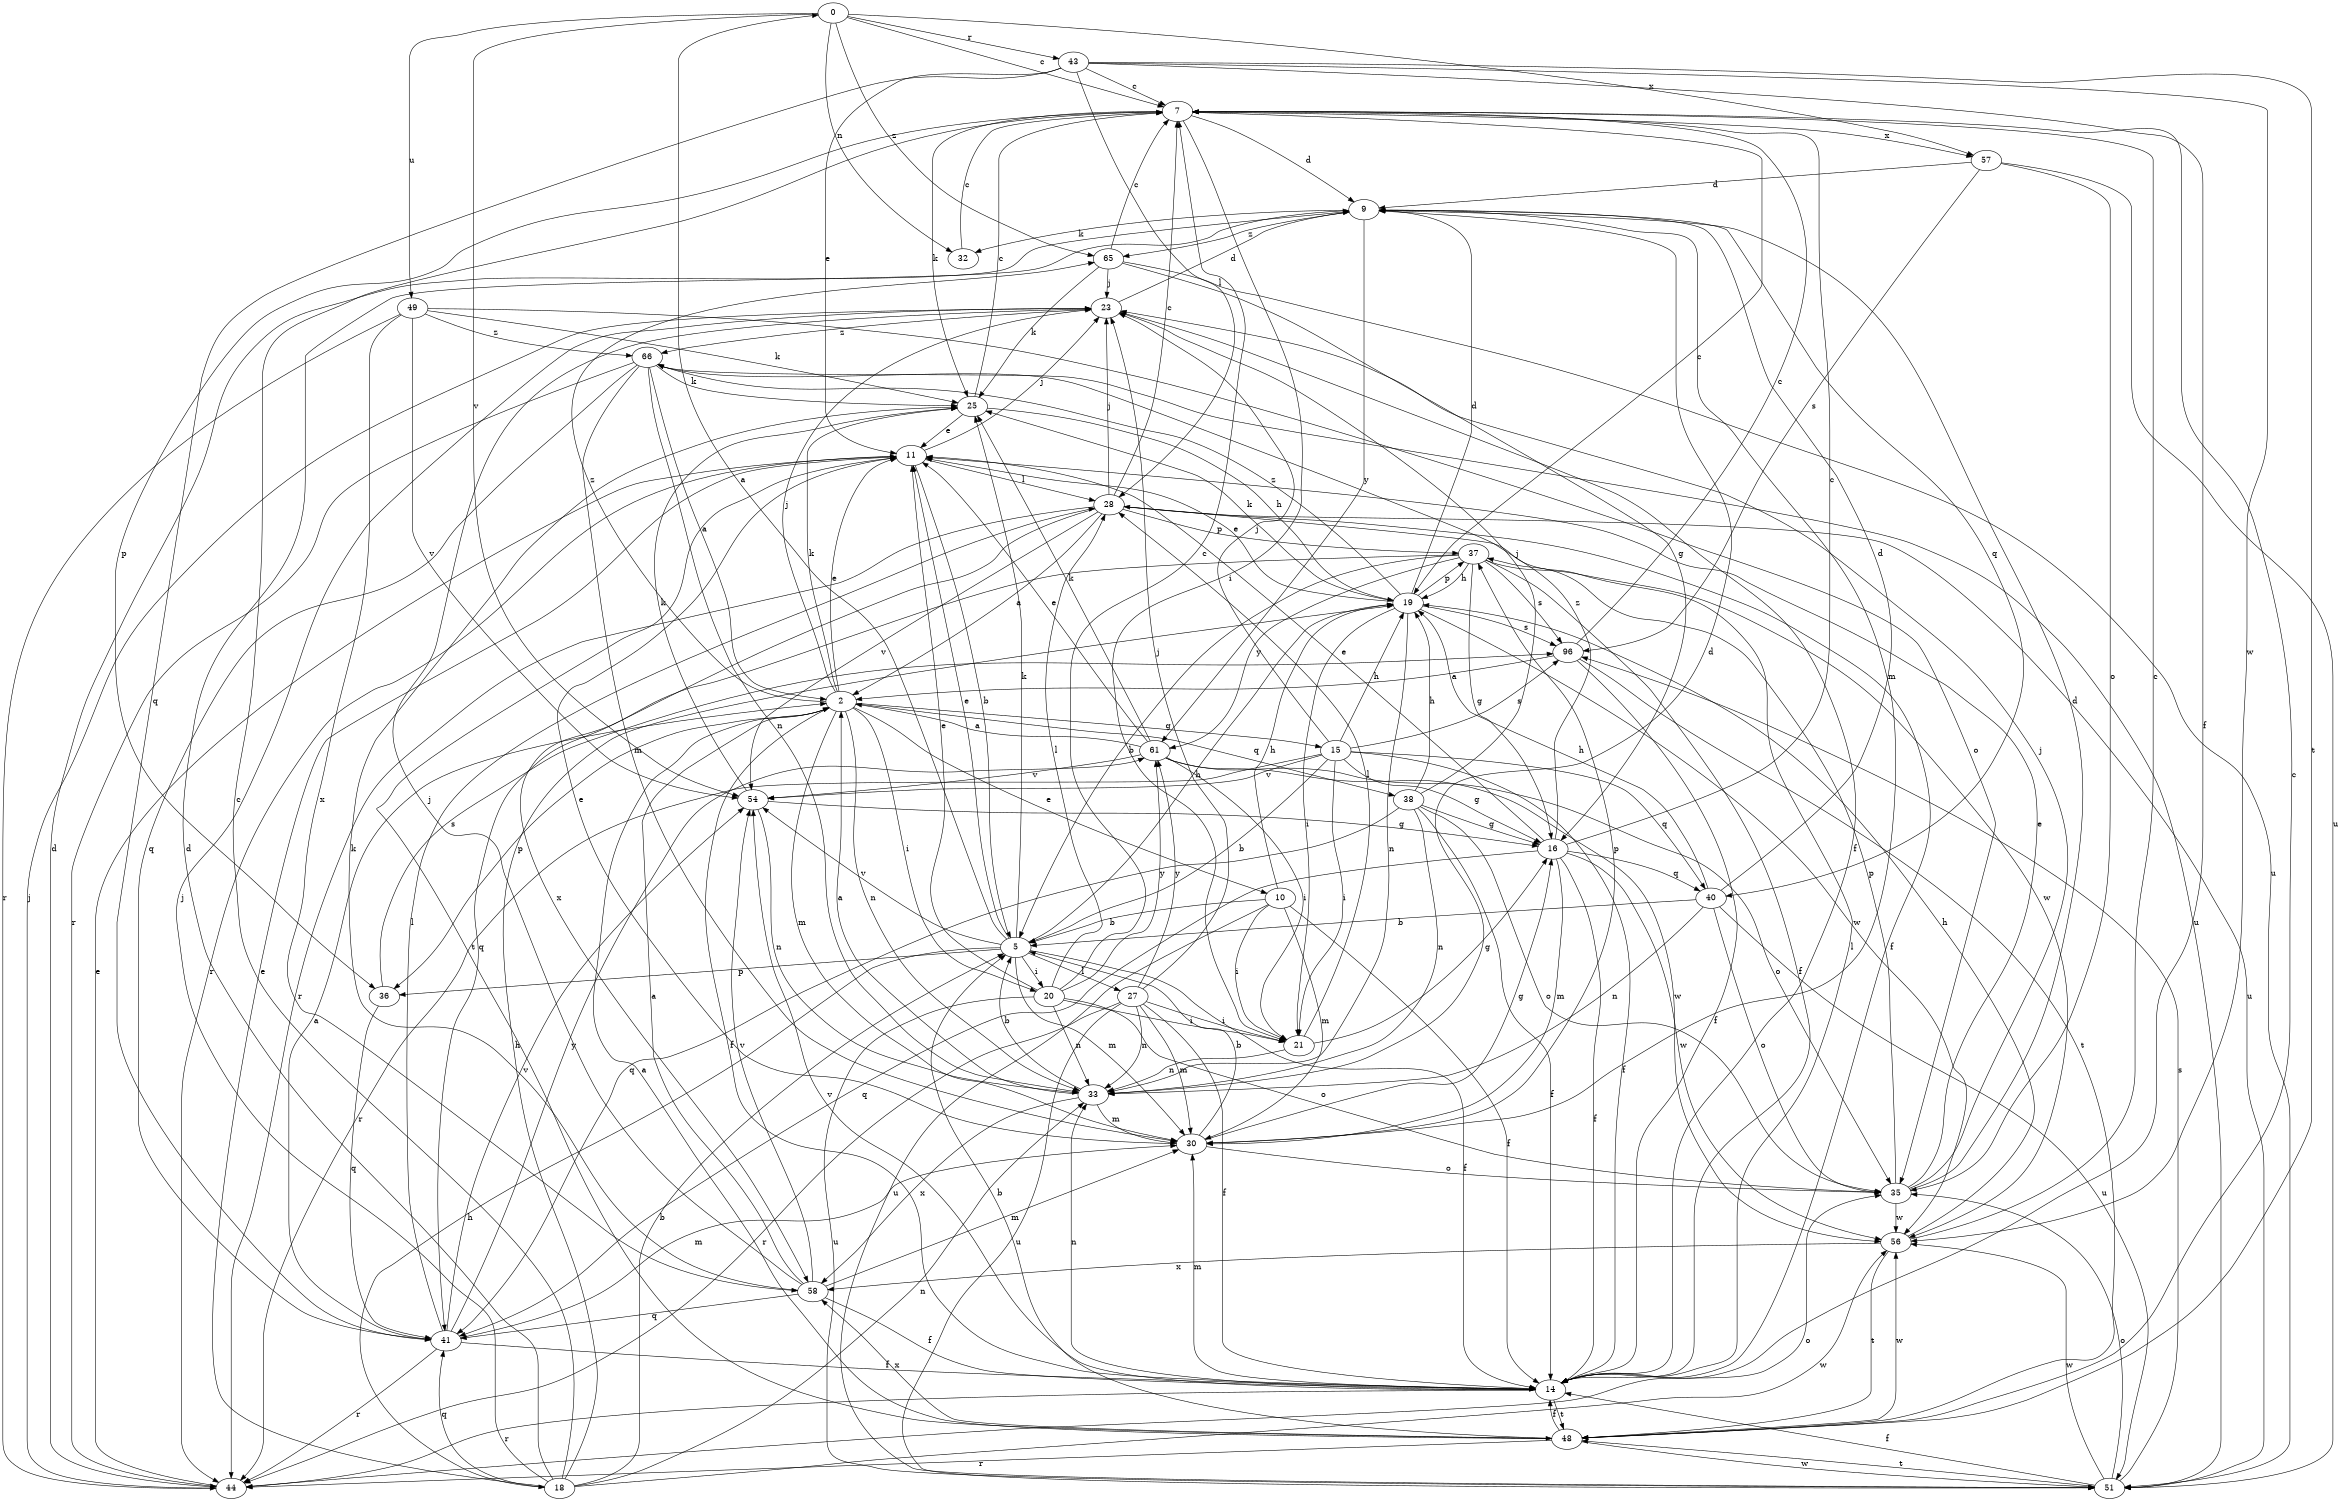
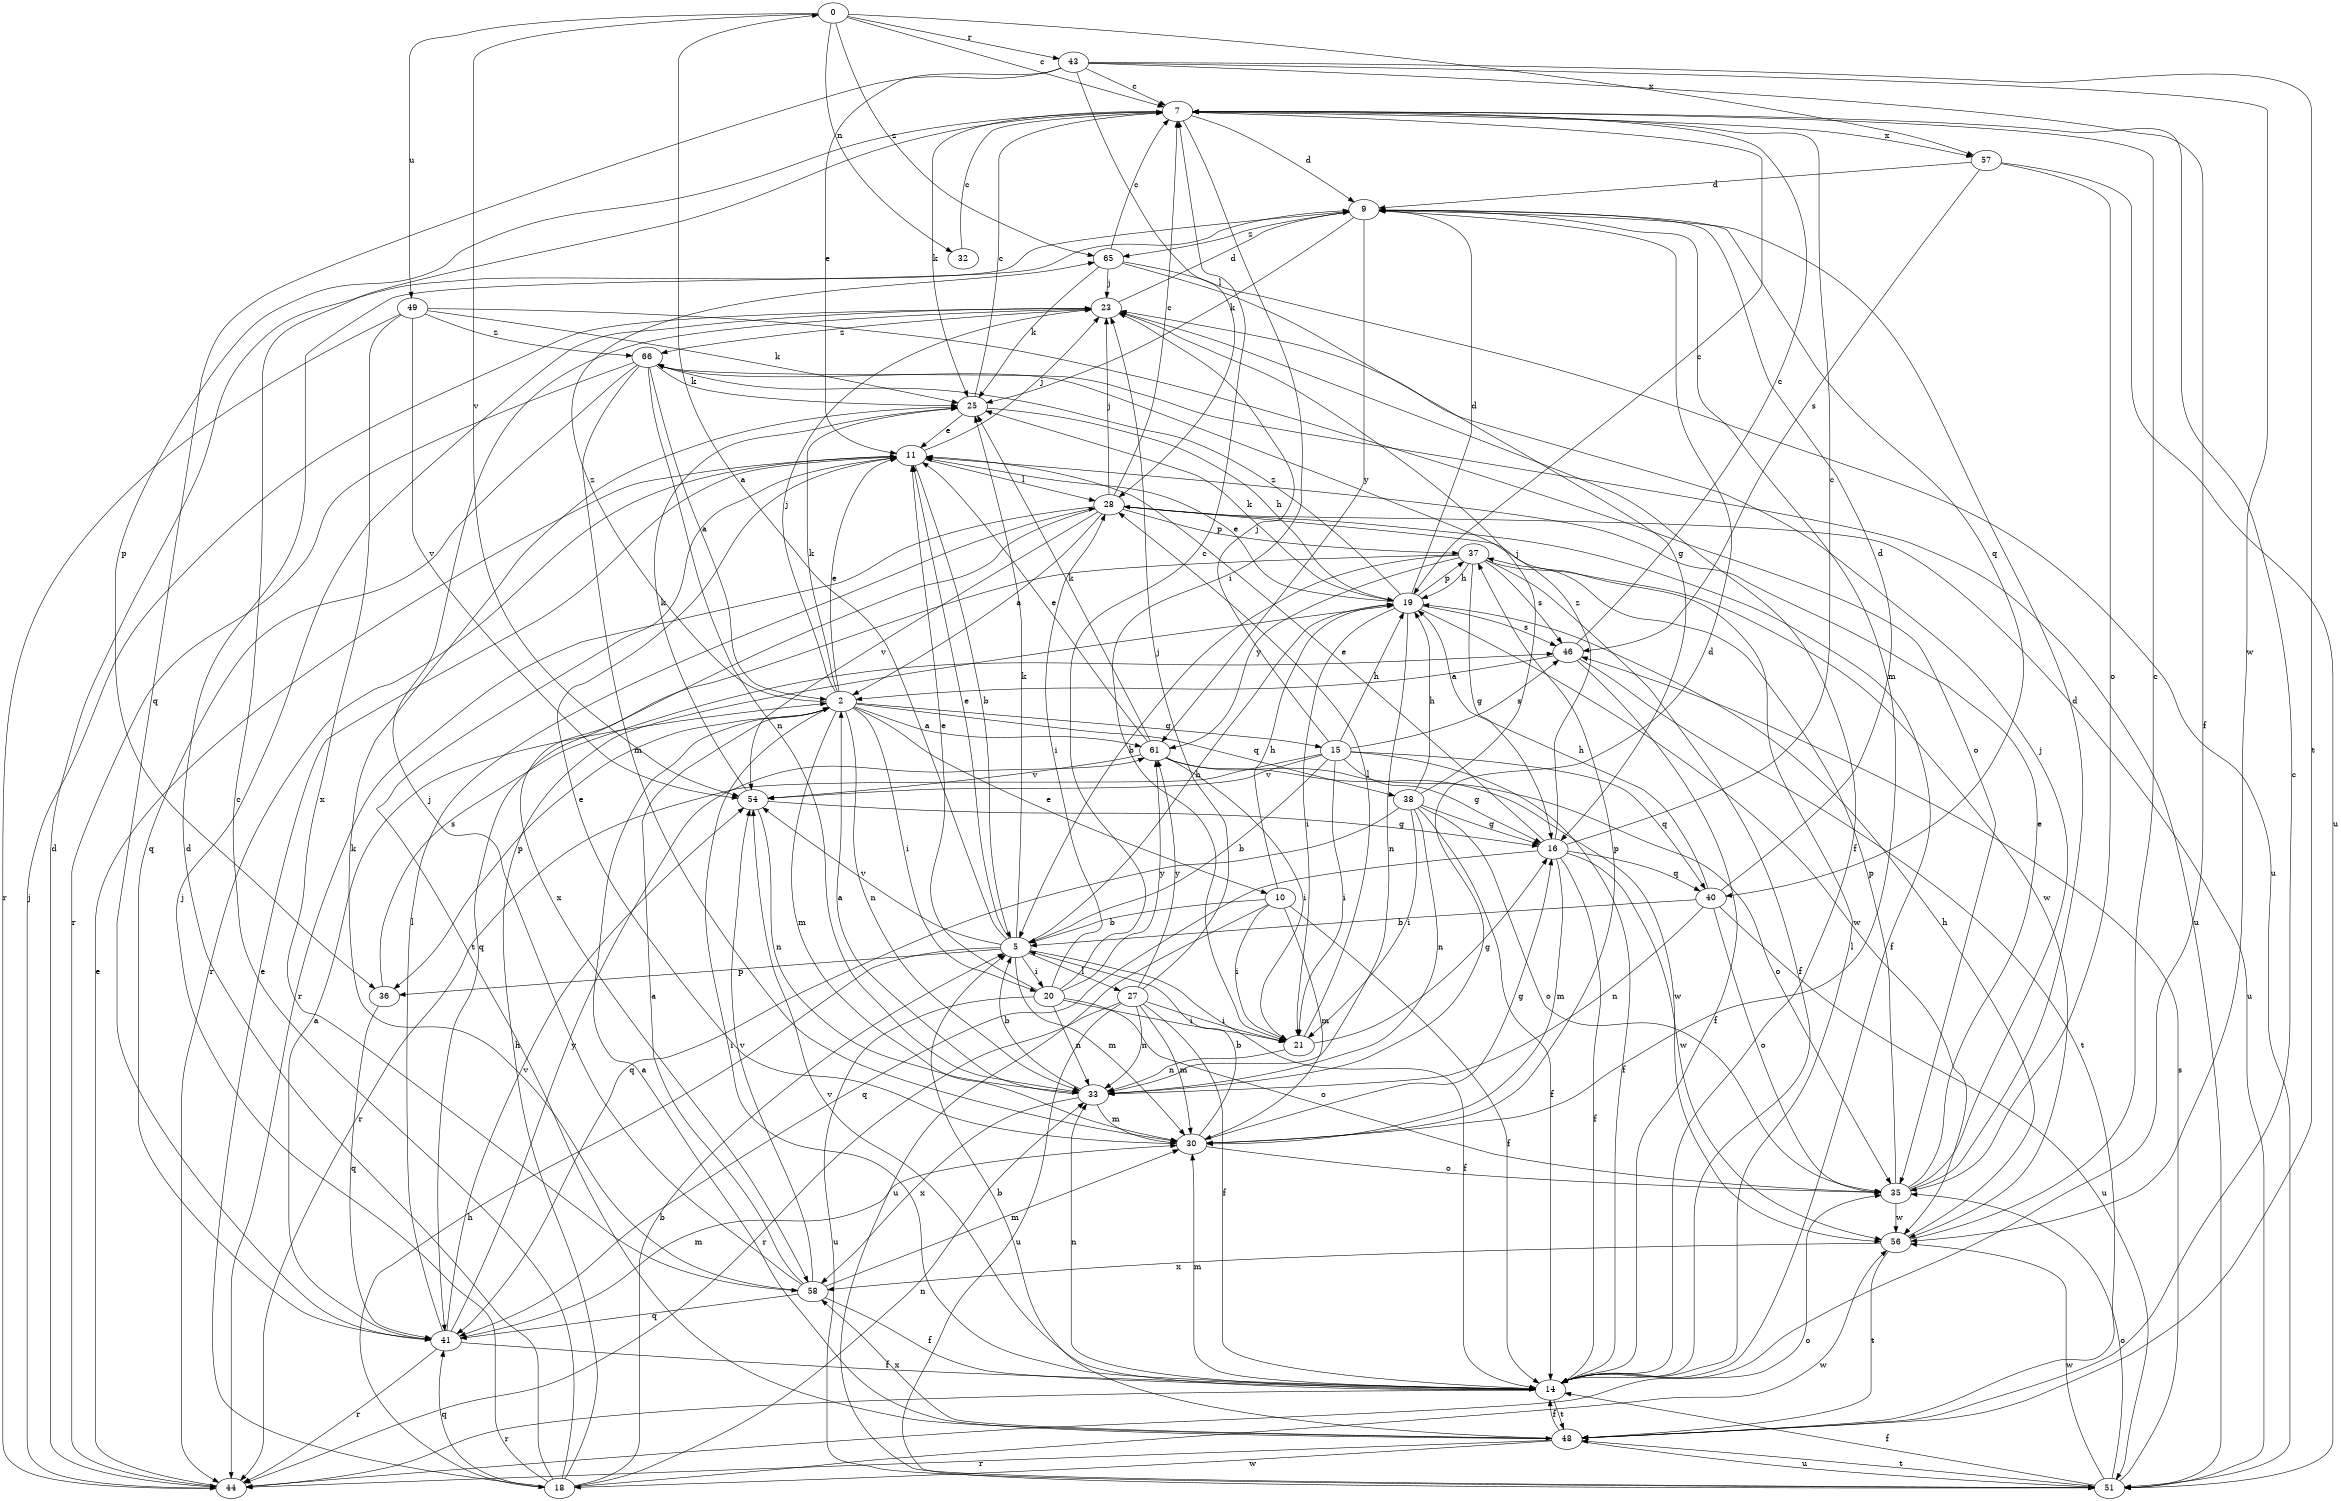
(1163, 220) -> (1181, 326)
(1568, 652) -> (1568, 652)
(1000, 734) -> (993, 737)
(1056, 751) -> (1056, 751)
none -> (1398, 936)
(732, 1046) -> (732, 1046)
(1883, 1416) -> (1067, 1469)
(1805, 1464) -> (1805, 1464)
